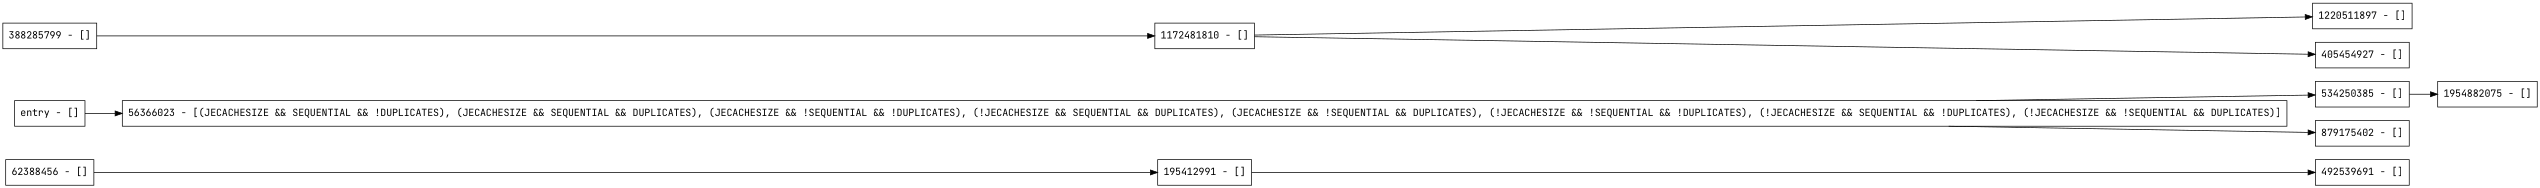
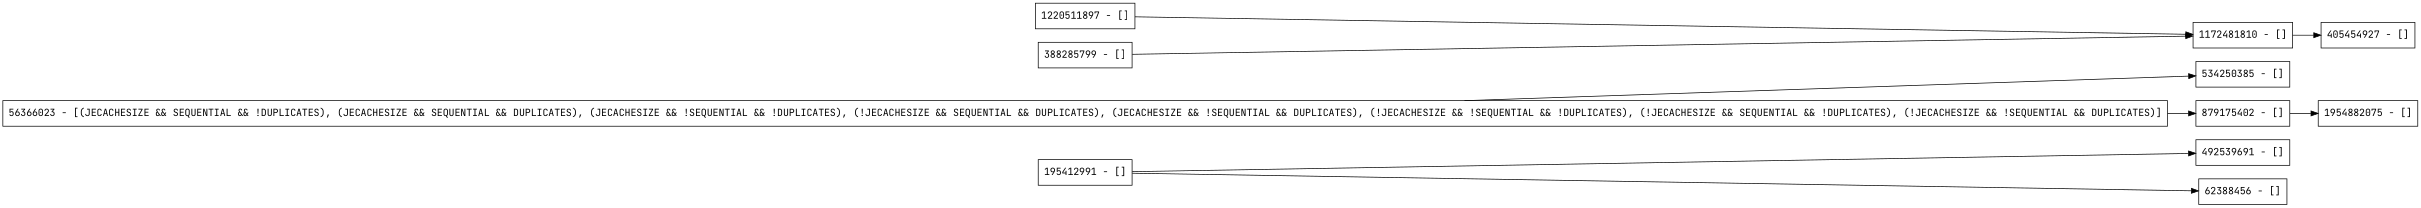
(1780, 26) -> (1660, 26)
(2420, 94) -> (2300, 113)
(50, 113) -> none
(622, 172) -> (1662, 182)
